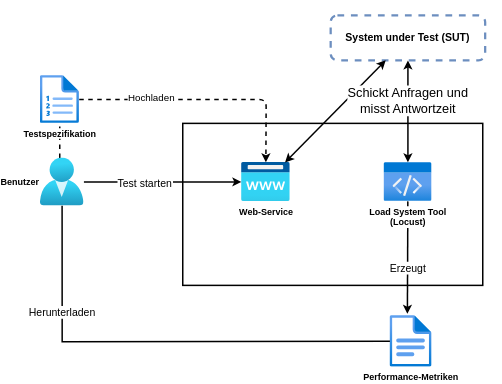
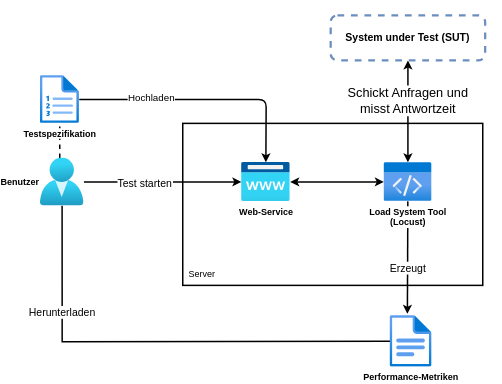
(246, 99) -> (246, 99)
(318, 129) -> (336, 182)
none -> (203, 274)
